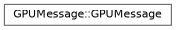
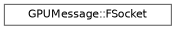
(88, 15) -> (88, 15)
